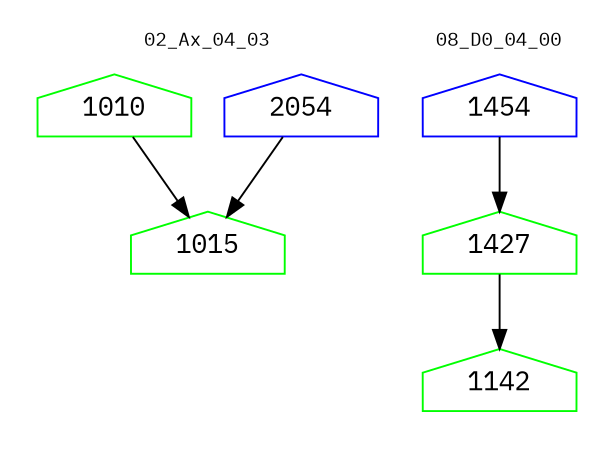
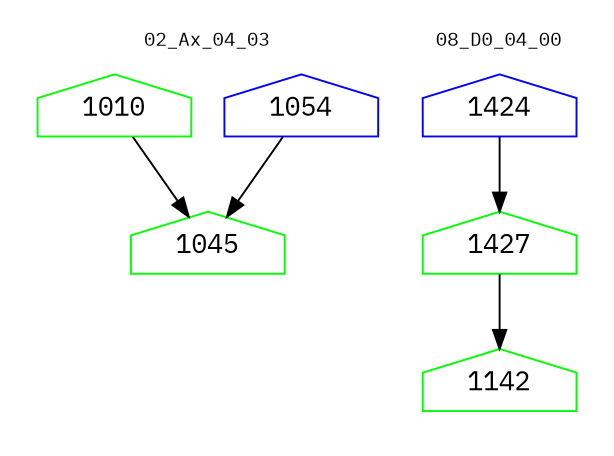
(301, 109) -> (301, 109)
(500, 109) -> (500, 109)
(208, 246) -> (208, 246)
